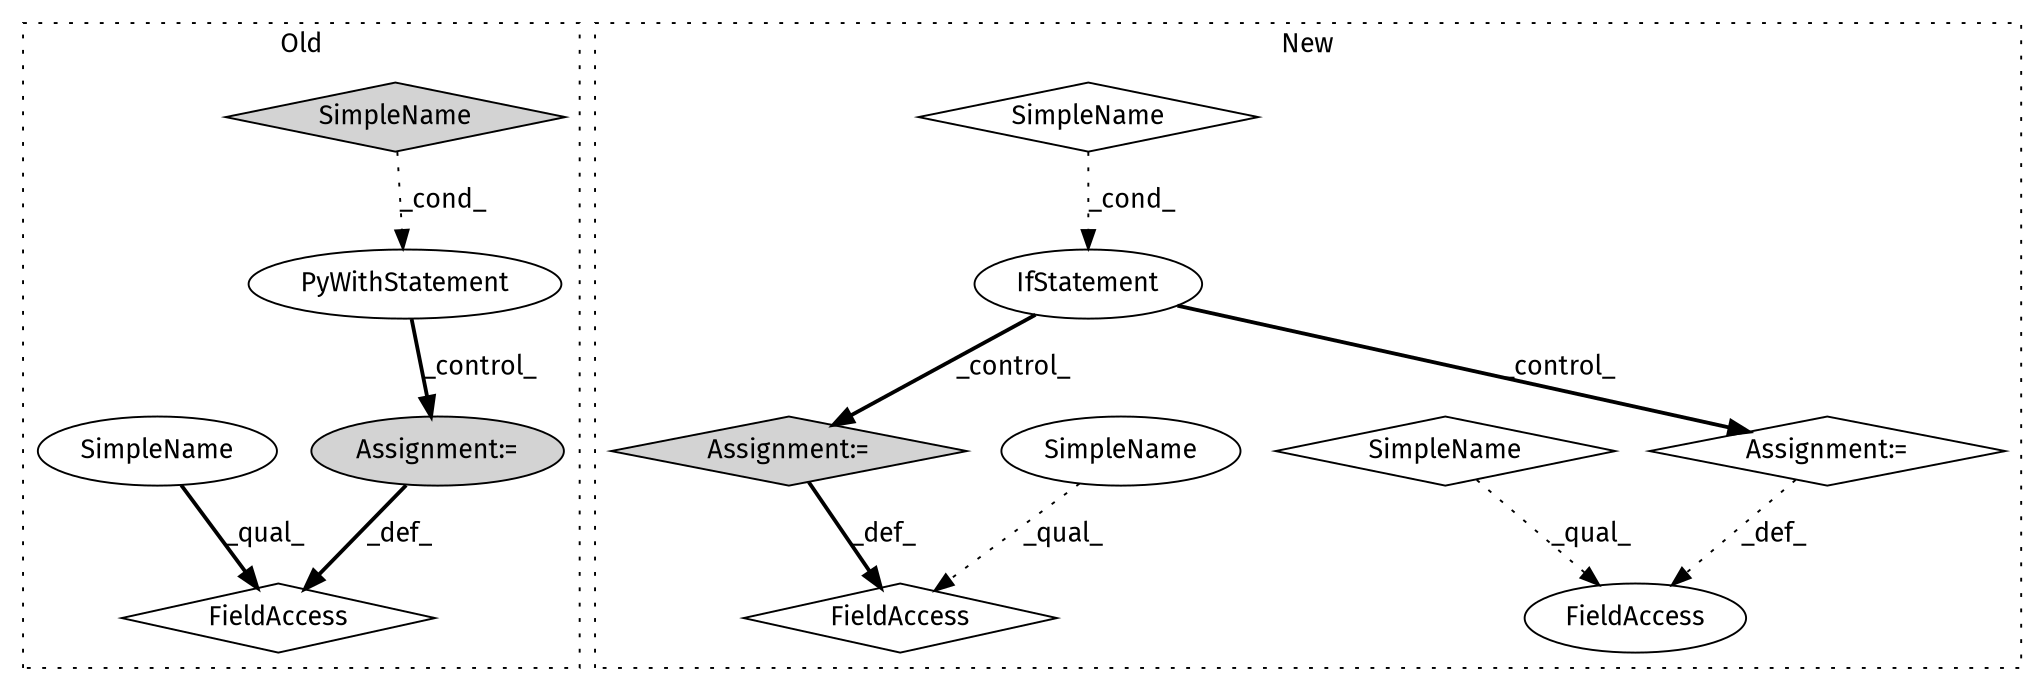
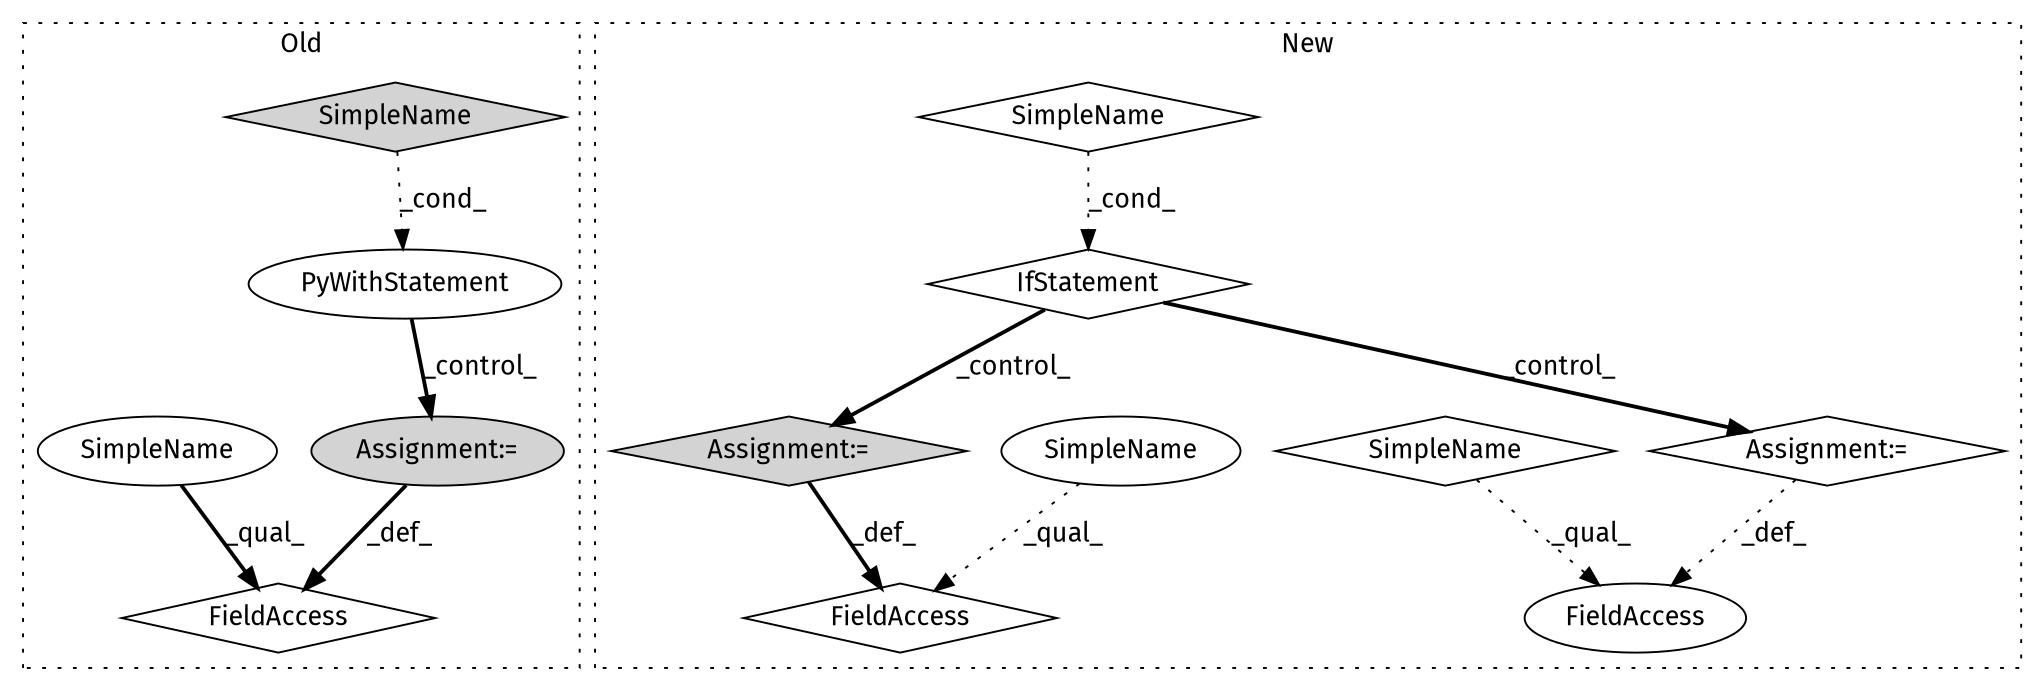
(1088, 284) -> (1088, 284)
